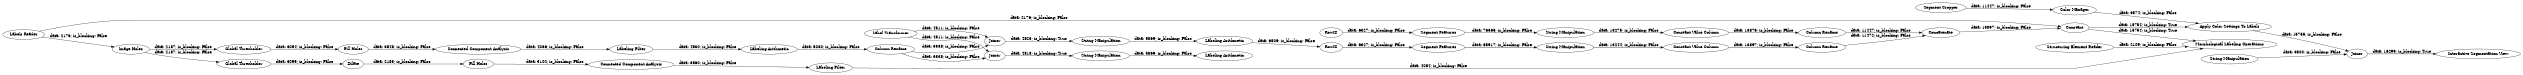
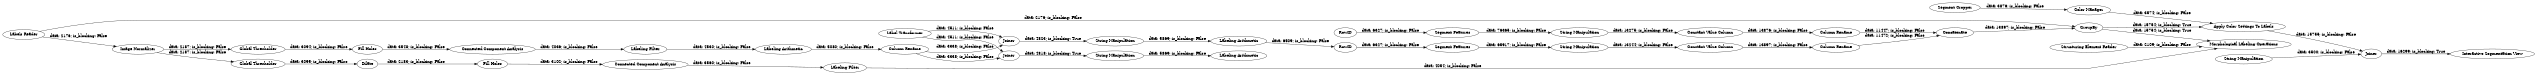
(2001, 6) -> (2015, 6)
(2075, 28) -> (2089, 28)
(131, 49) -> (138, 49)
